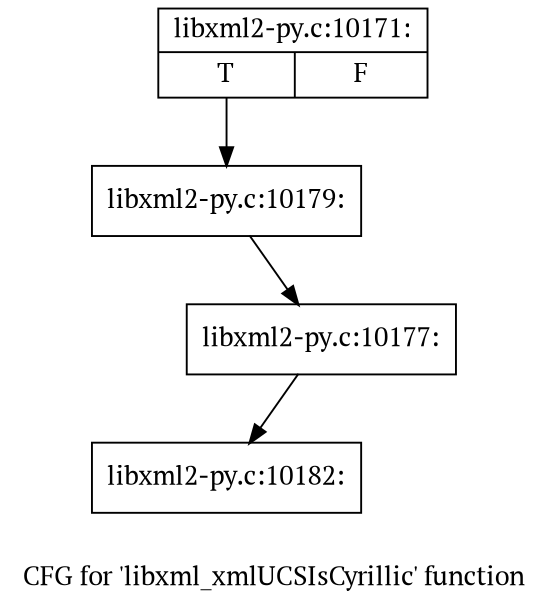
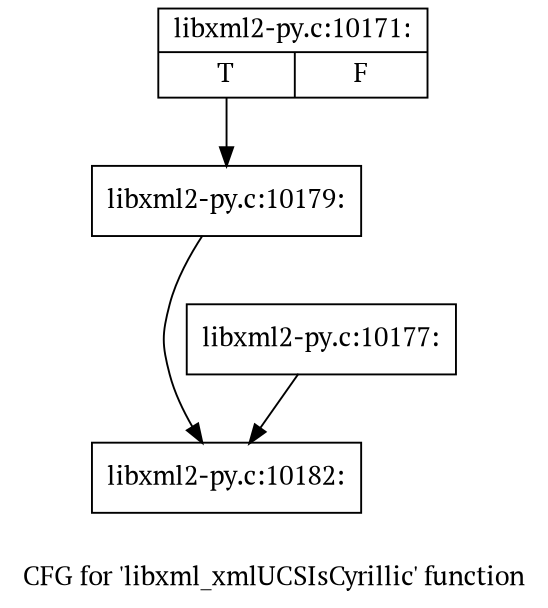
(269, 262) -> (164, 330)
